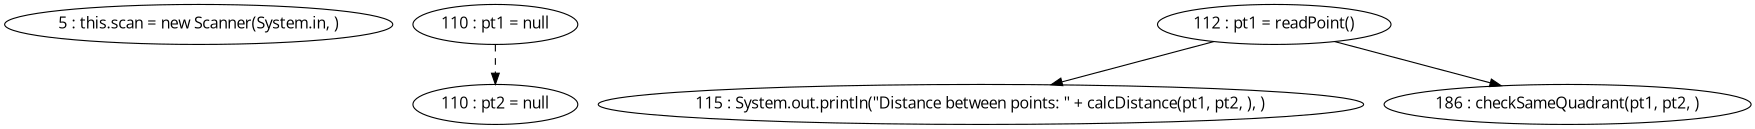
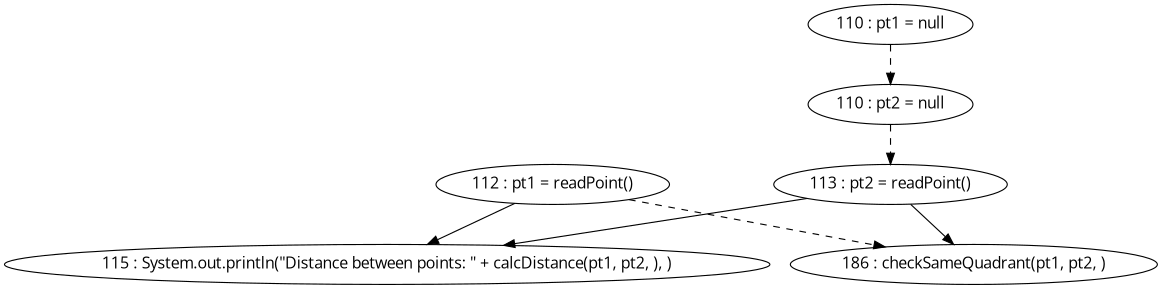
(199, 24) -> none
(1413, 62) -> (751, 222)
none -> (891, 184)
